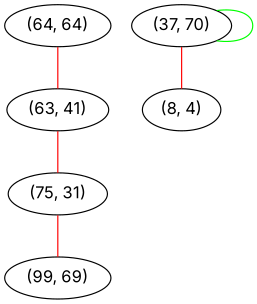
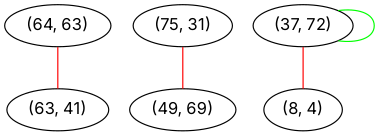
(58, 26) -> (58, 26)
(182, 26) -> (303, 26)
(58, 152) -> none
(58, 278) -> (183, 110)
